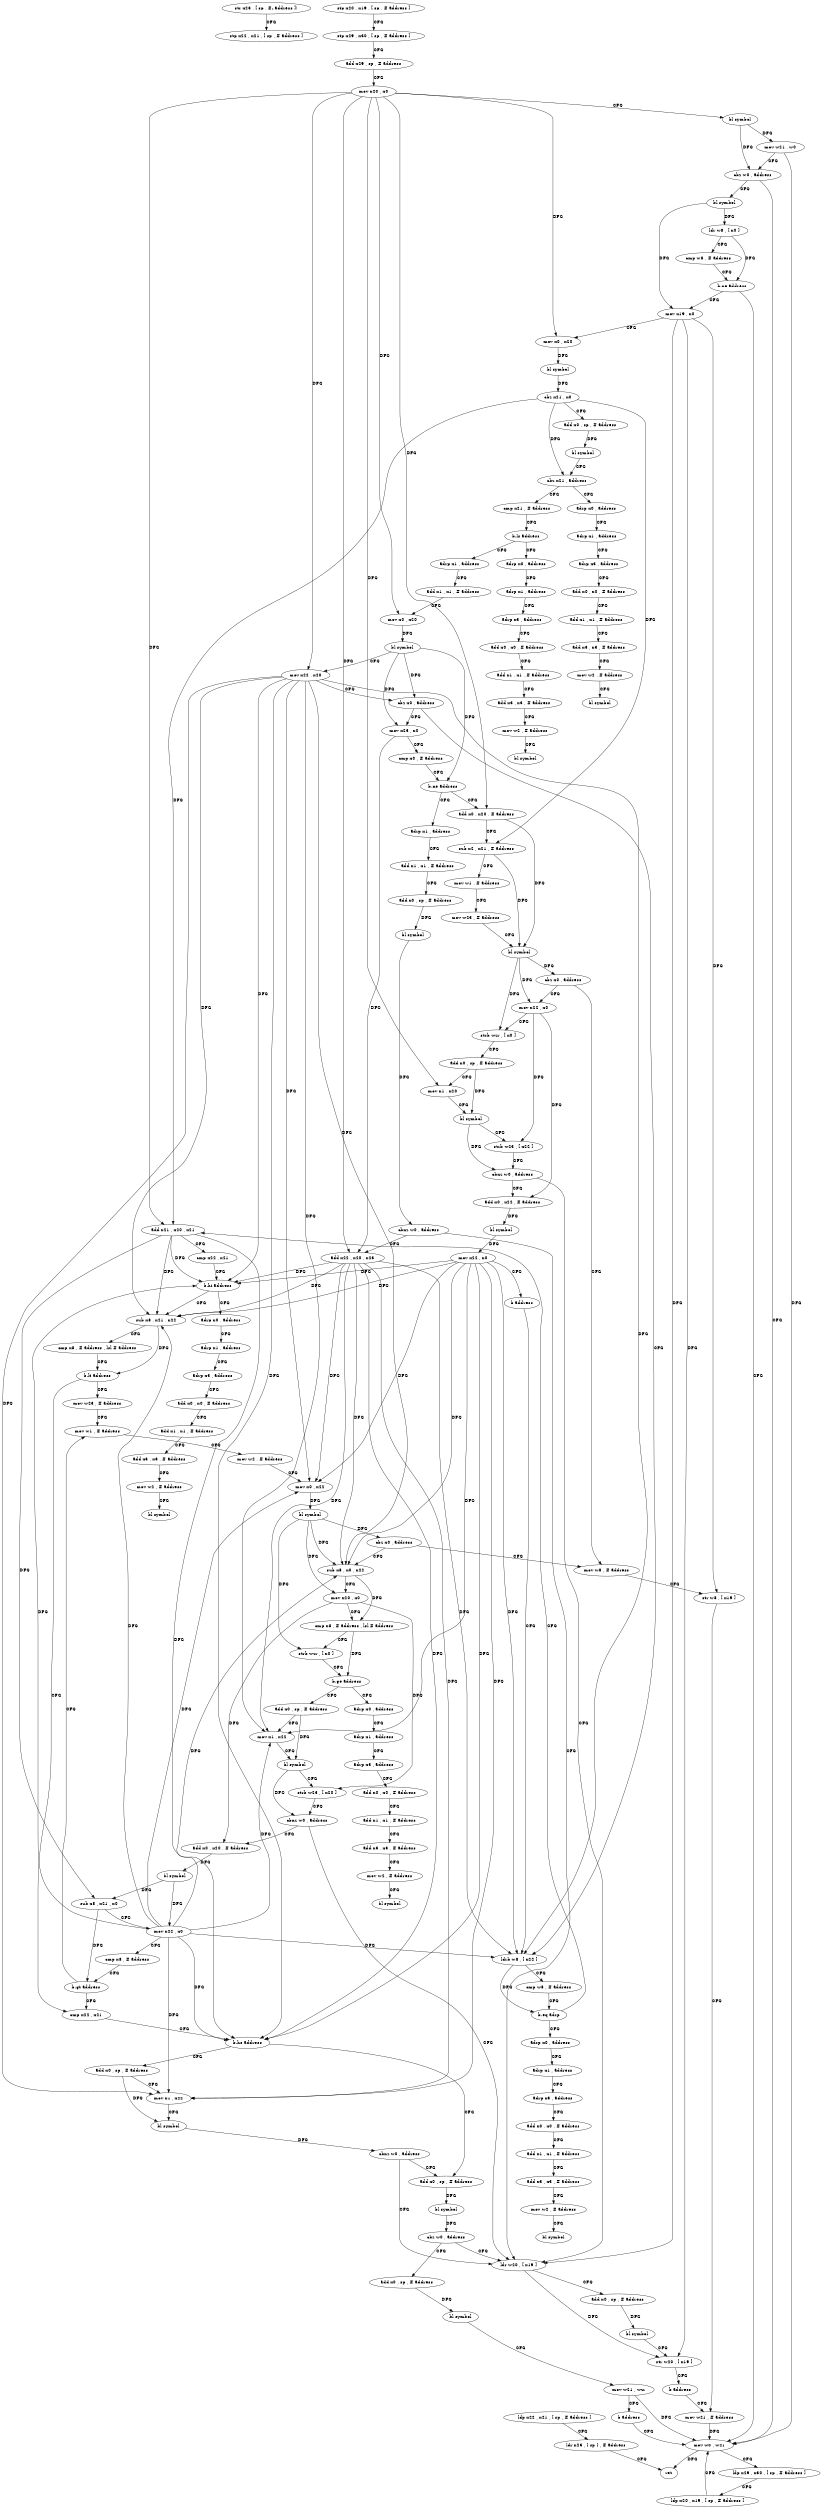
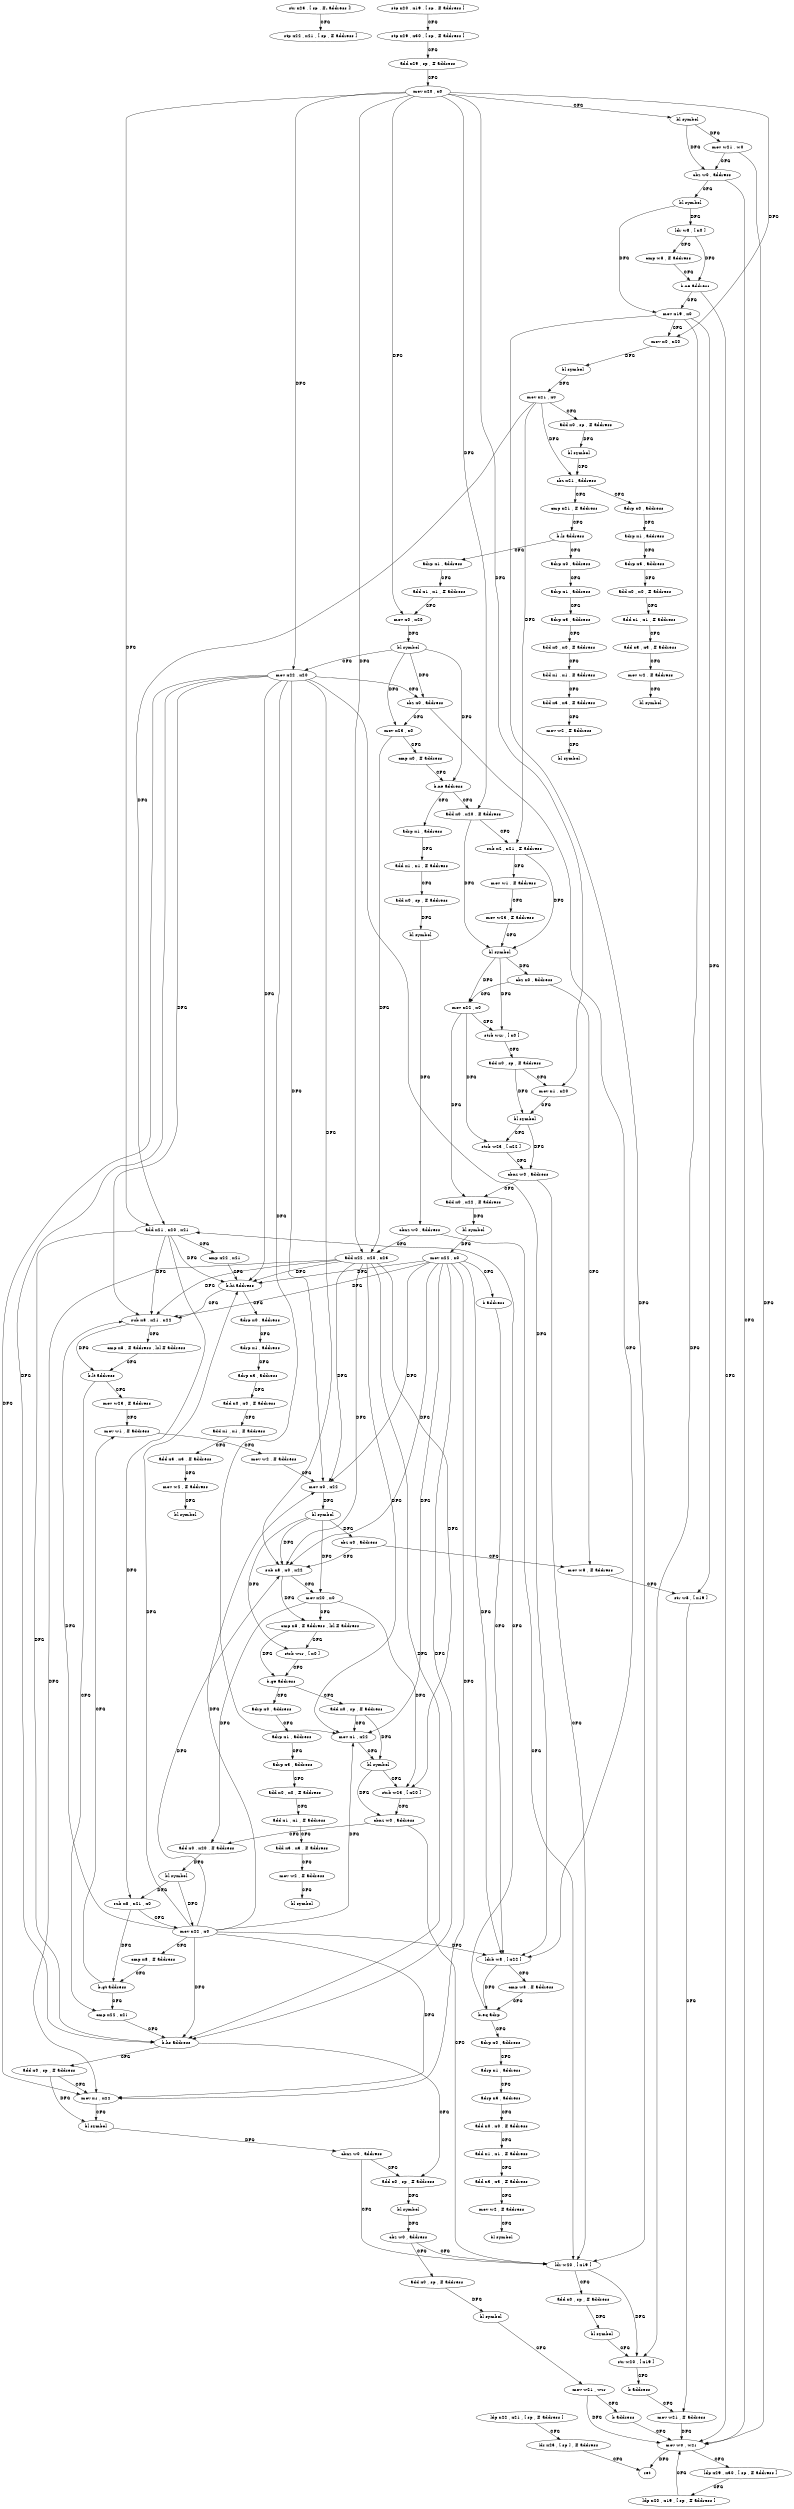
(558, 397) -> (542, 397)
(456, 1592) -> (448, 1518)
